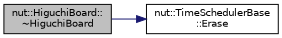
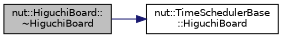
(212, 19) -> (212, 19)
